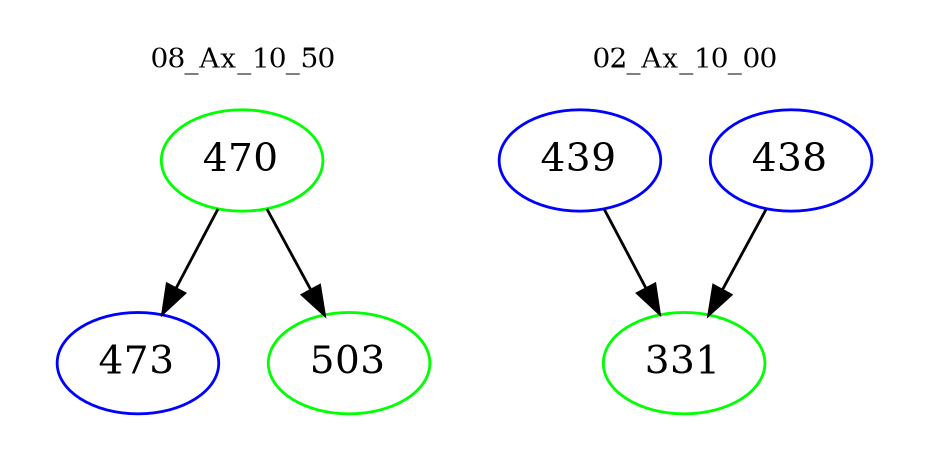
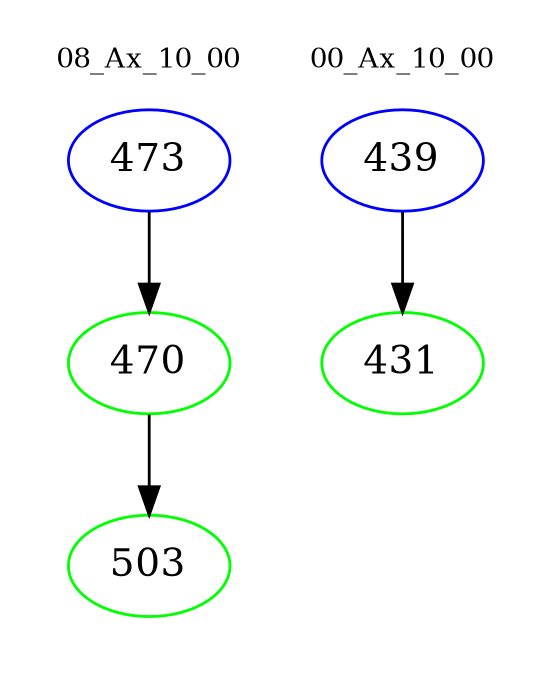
(244, 61) -> (149, 61)
(686, 61) -> (403, 61)
(791, 160) -> none
(197, 249) -> (149, 248)
(684, 363) -> (403, 363)
